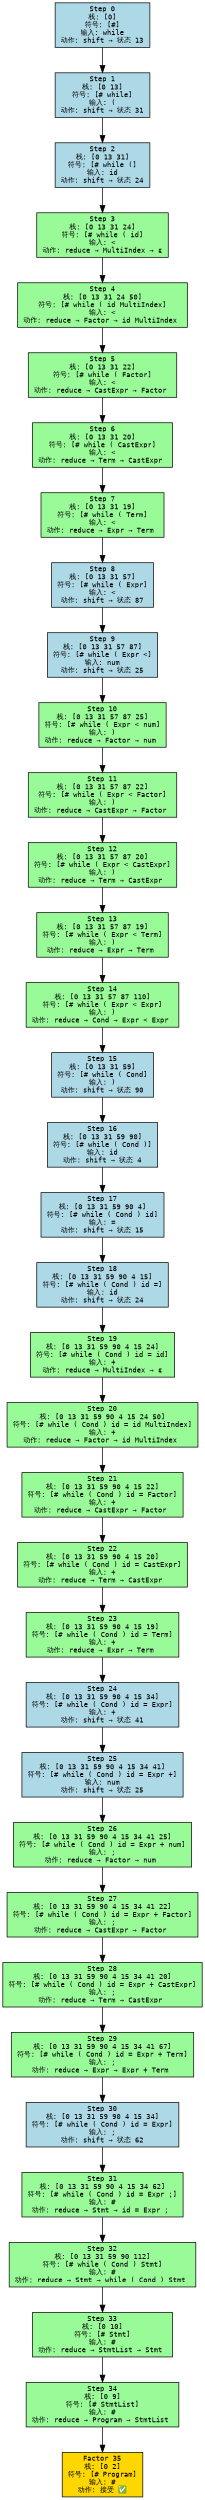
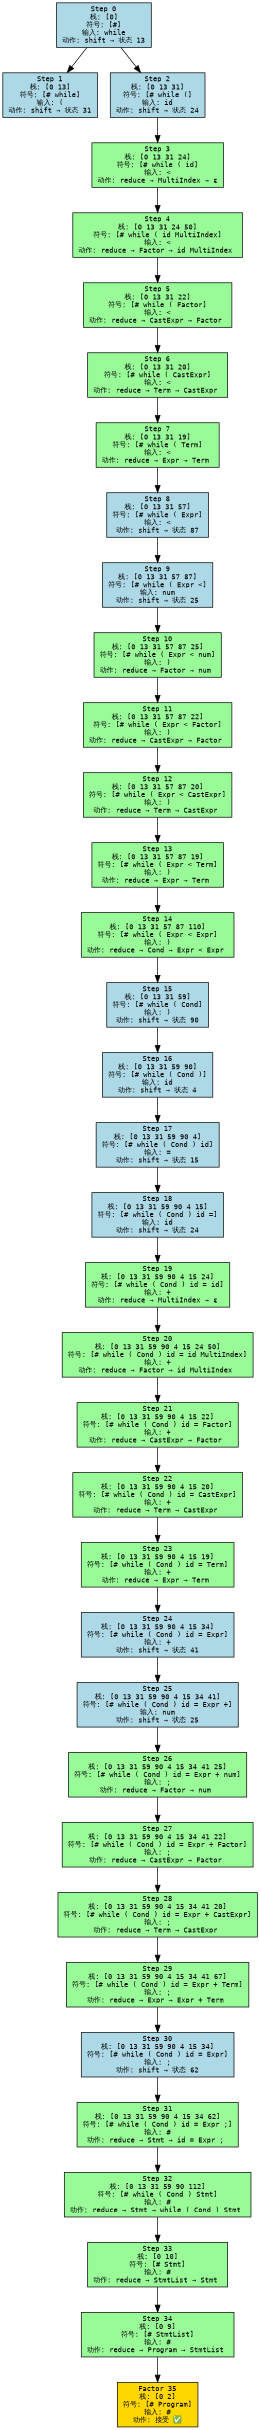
(103, 126) -> (129, 57)
